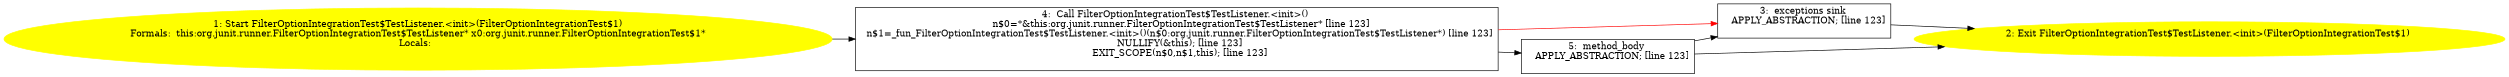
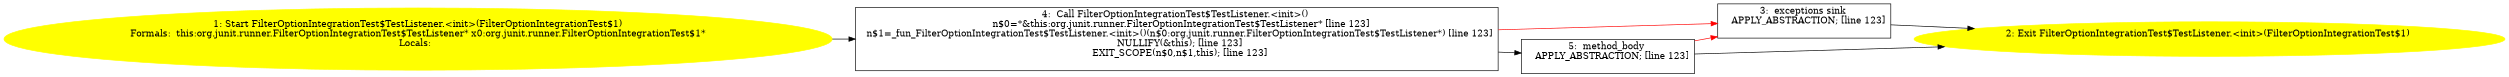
(1703, 39) -> (1703, 39)
